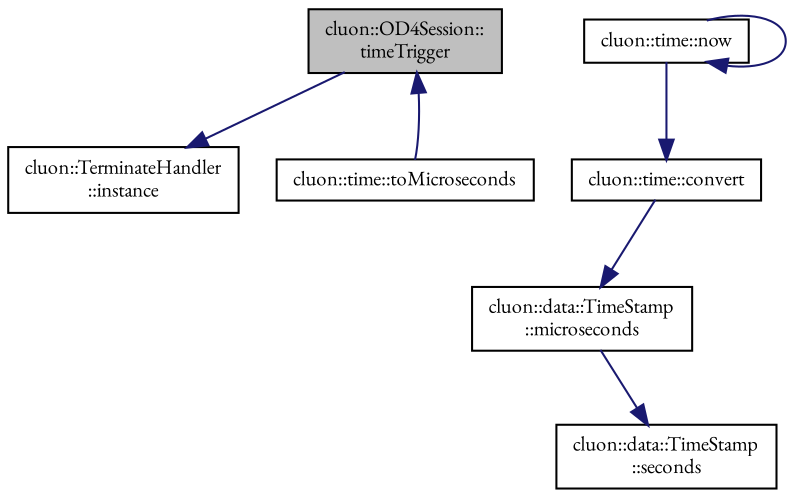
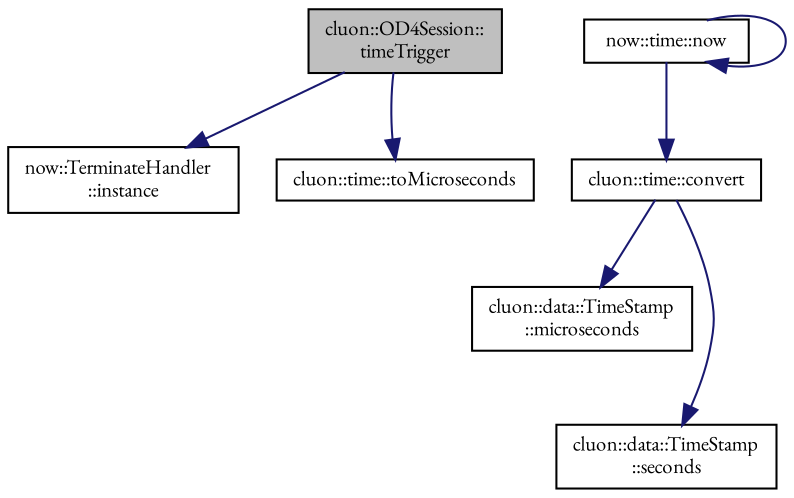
(666, 41) -> (666, 41)
(419, 127) -> (391, 106)
(123, 180) -> (123, 180)
(619, 379) -> (712, 302)
